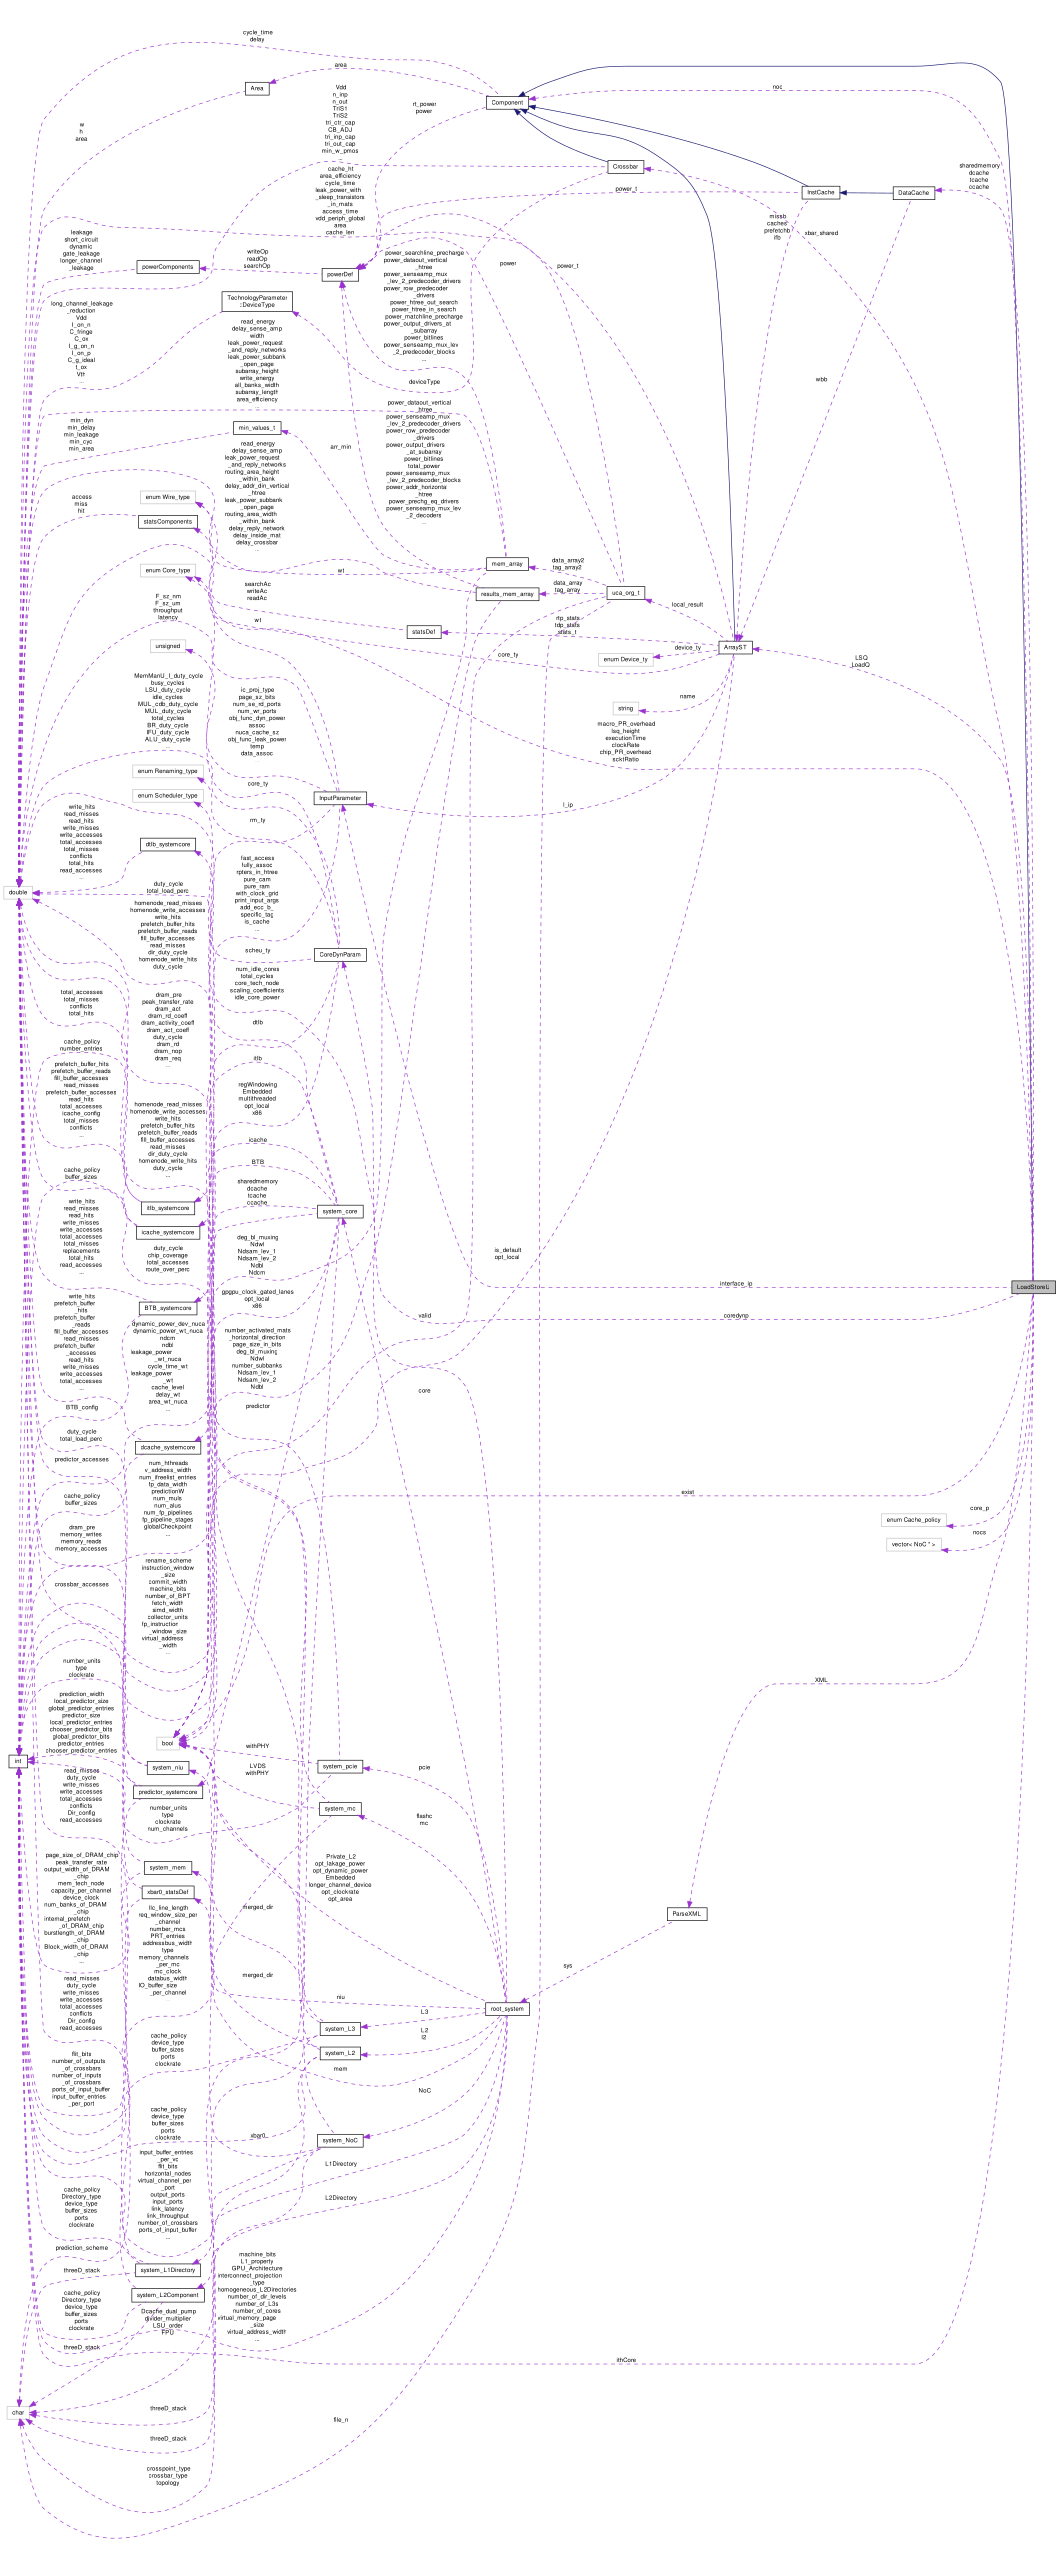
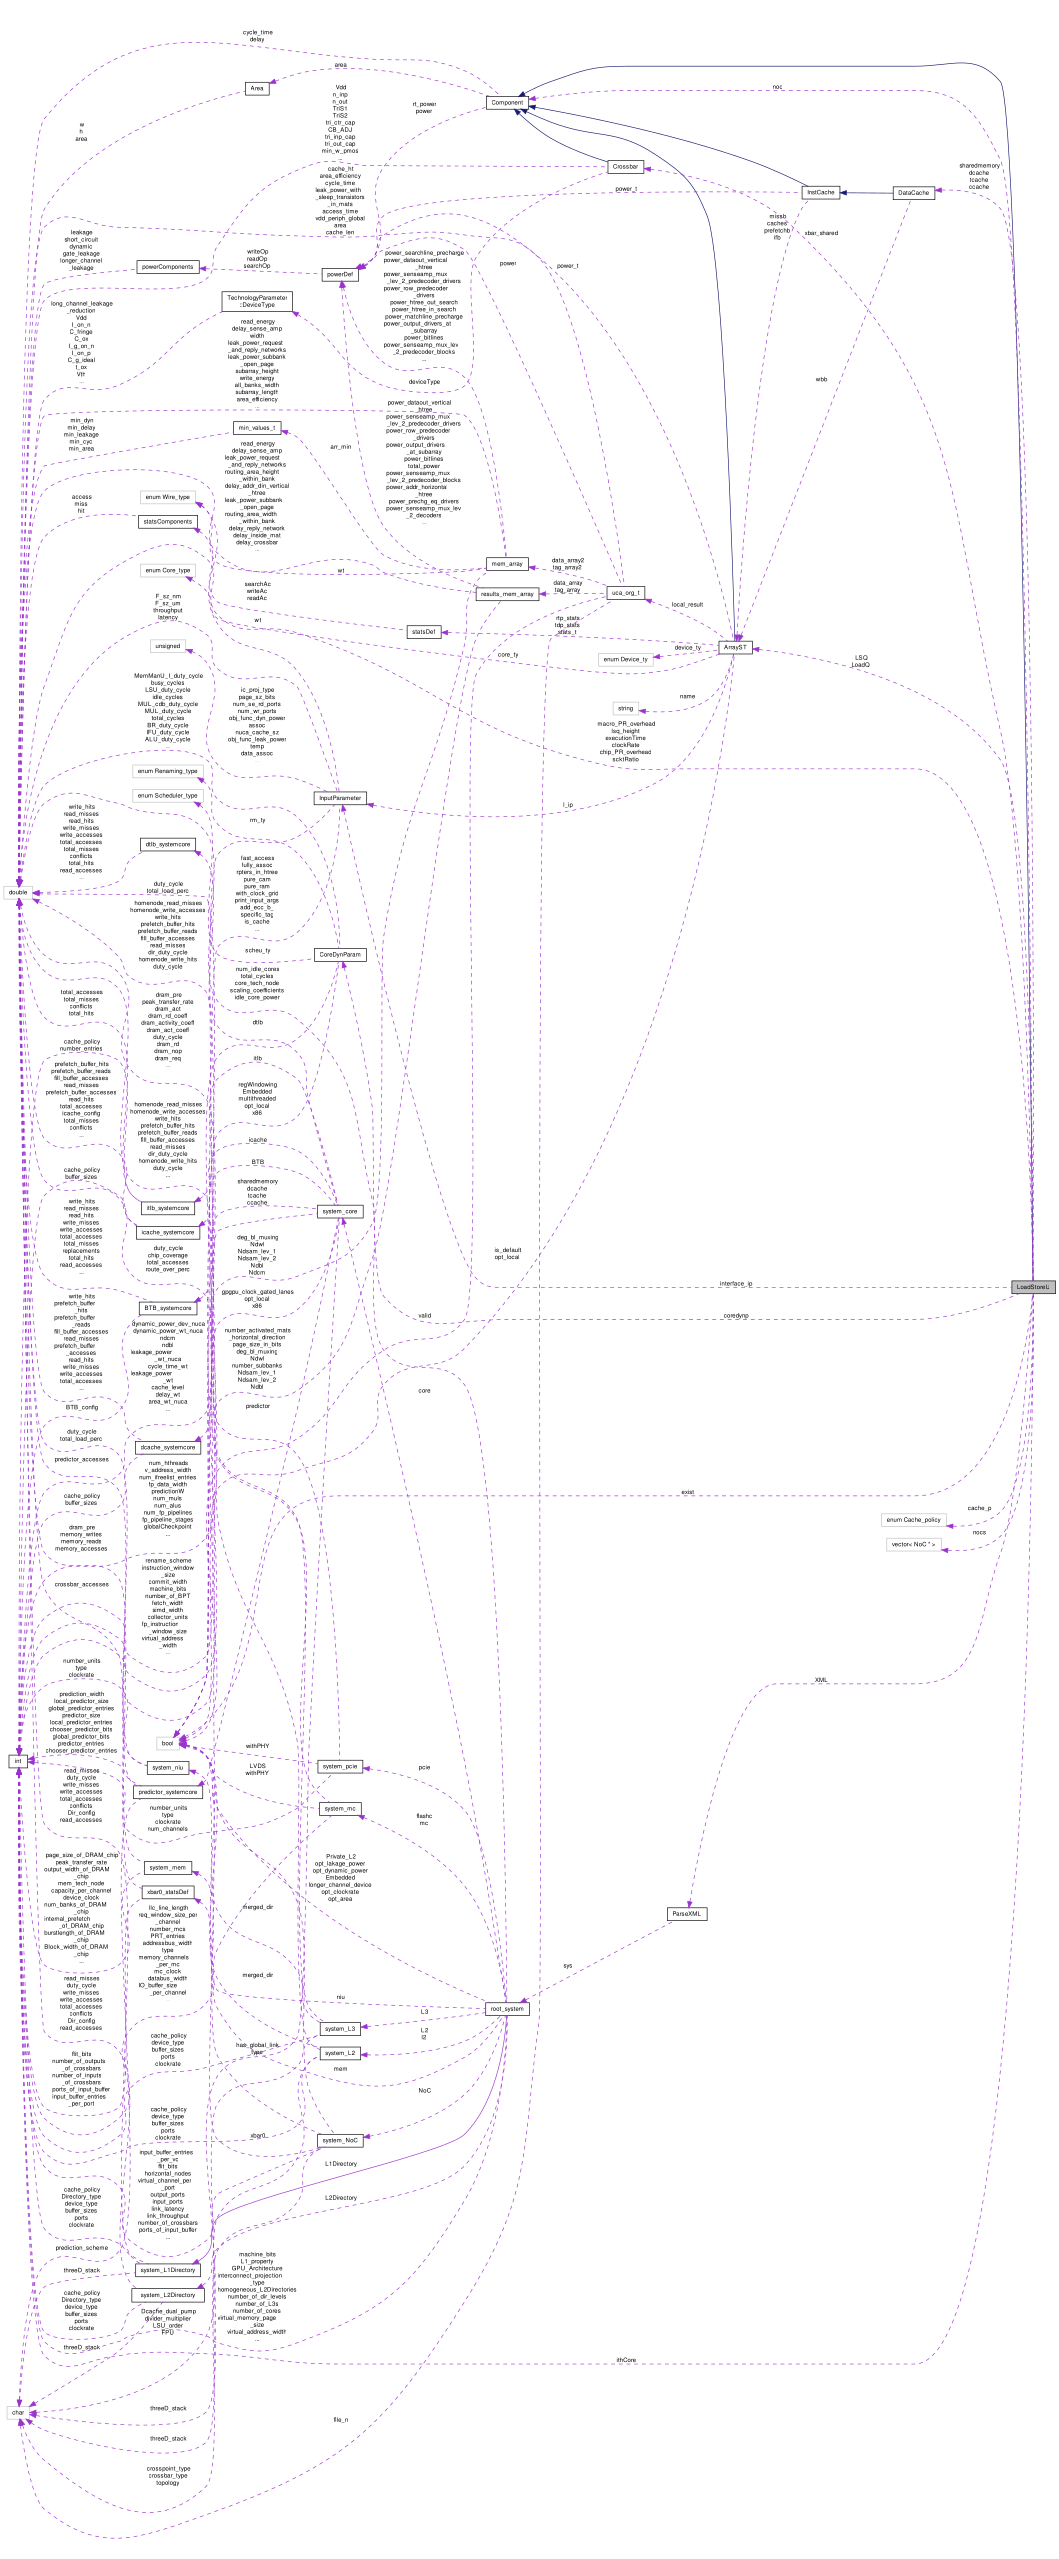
(228, 795) -> none
(979, 1508) -> (979, 1508)
none -> (214, 2041)
(379, 2166) -> (379, 2166)
(168, 2295) -> (168, 2295)
